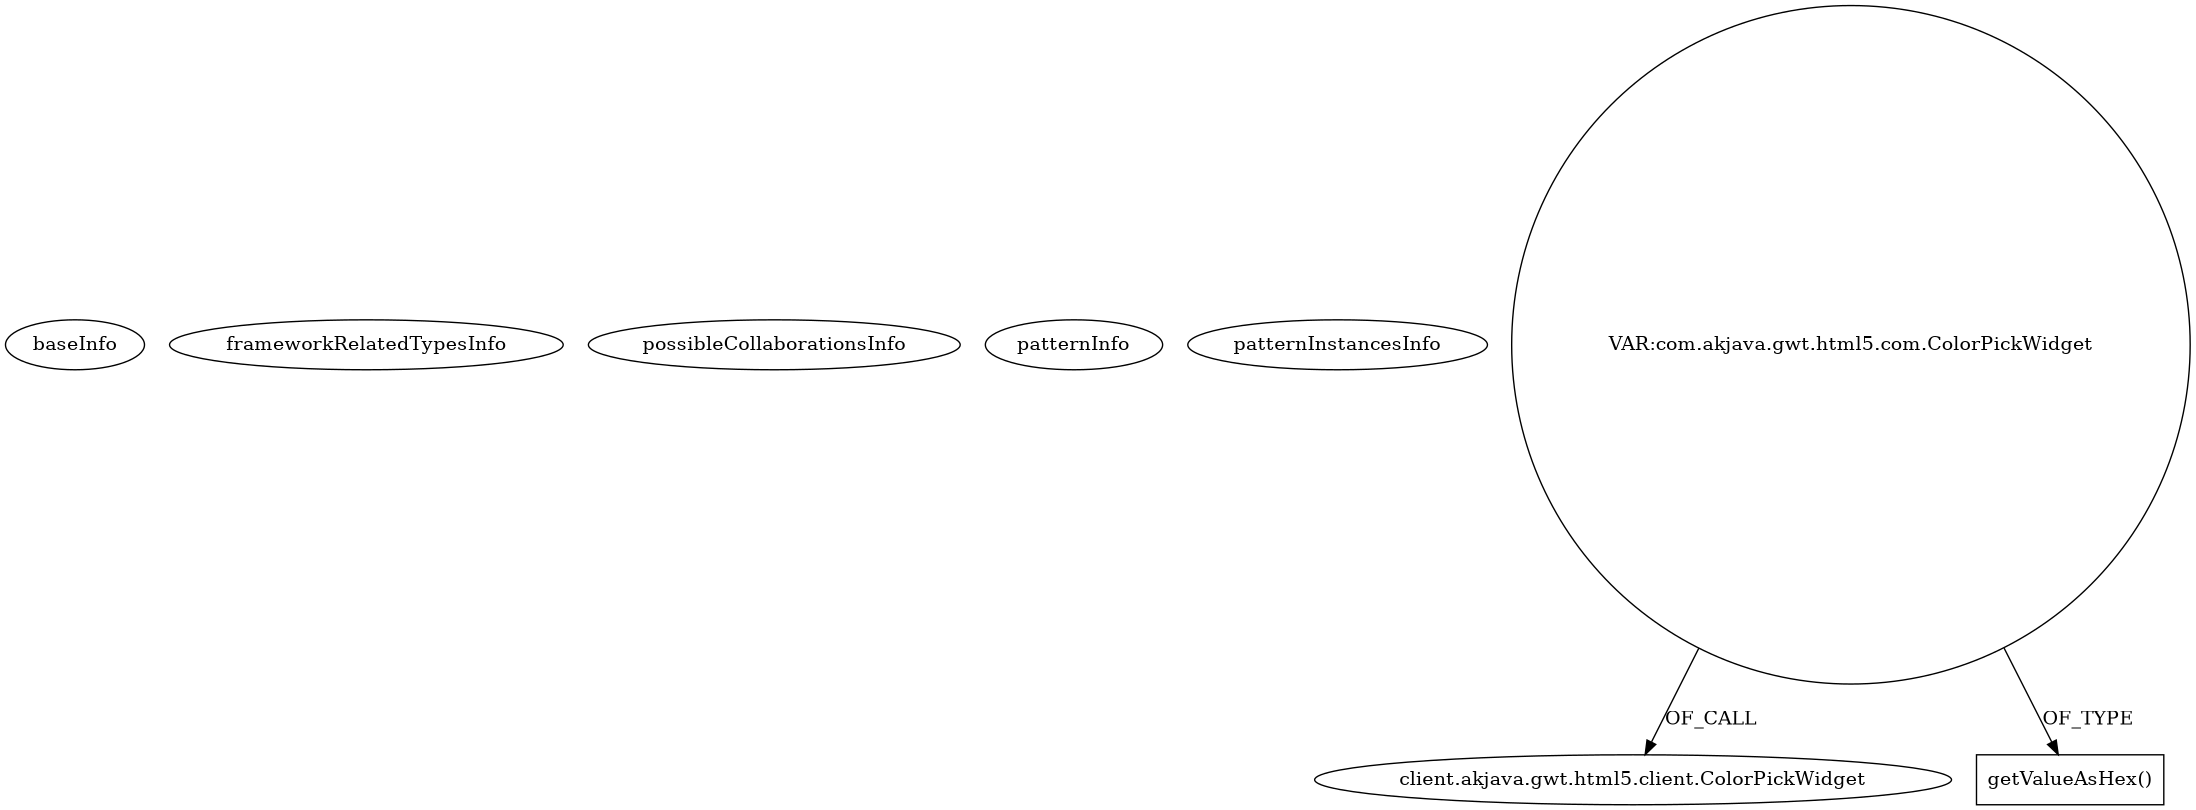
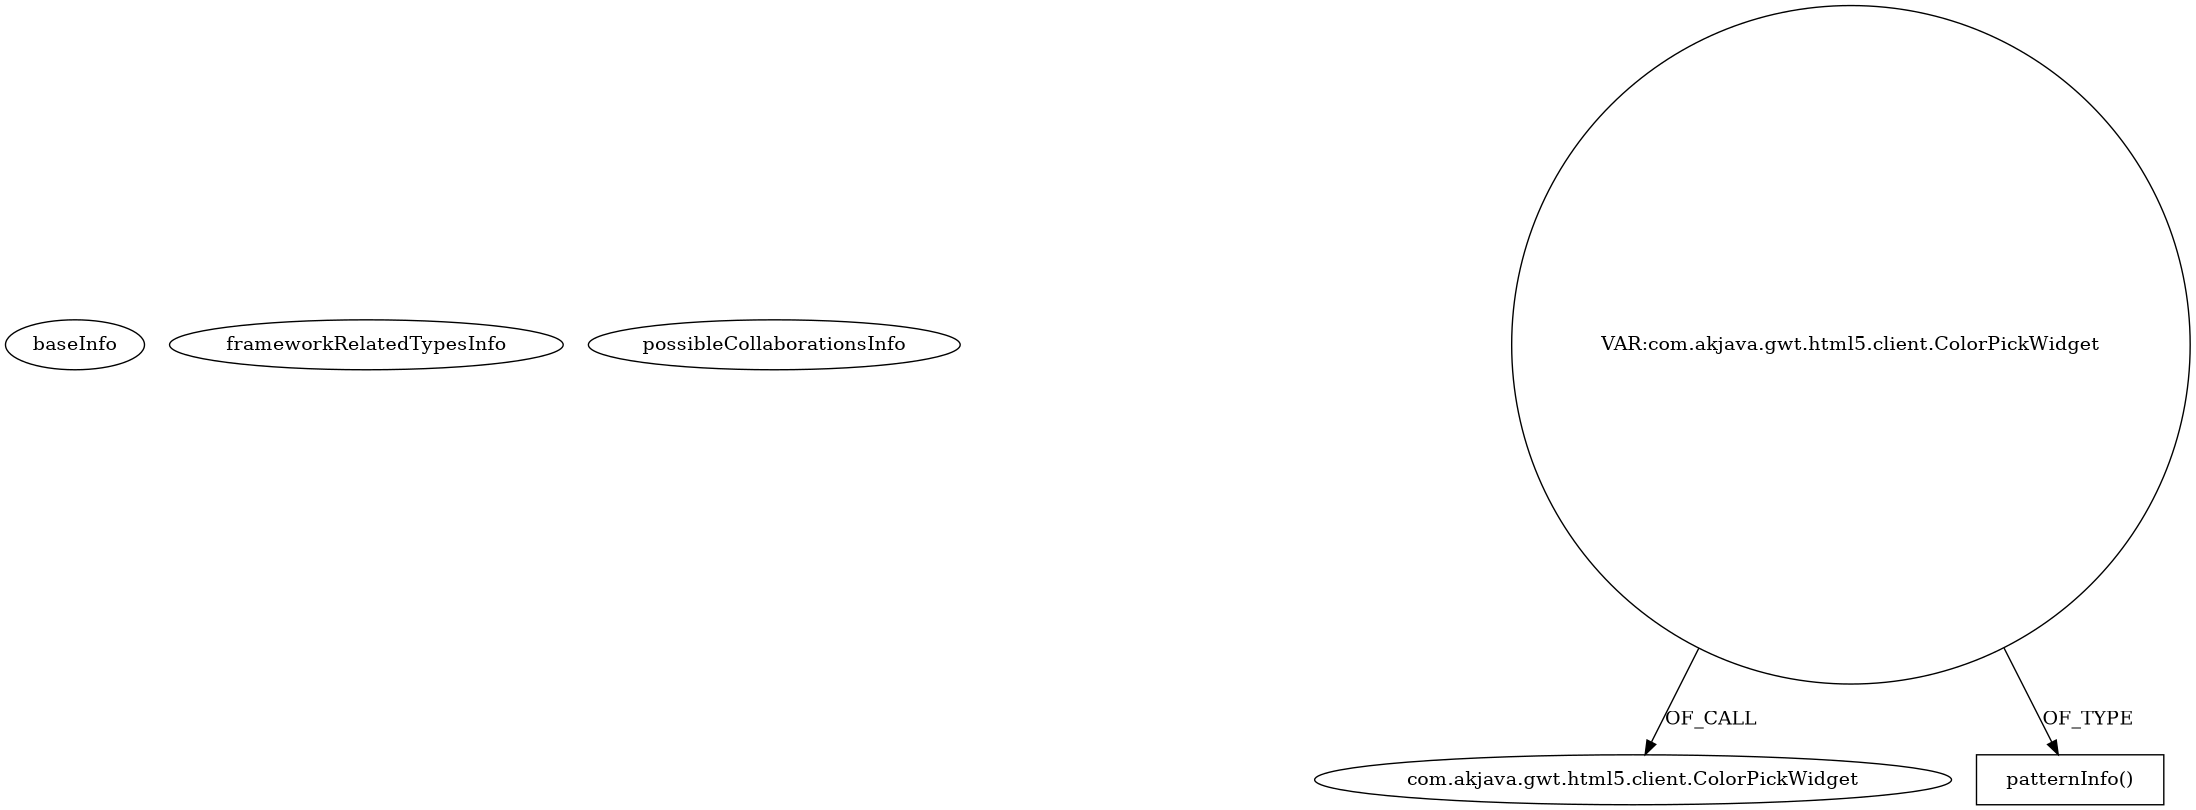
(1074, 345) -> none
(1338, 345) -> none
(1851, 345) -> (1851, 345)
(1633, 780) -> (1633, 780)
(2070, 780) -> (2070, 780)
